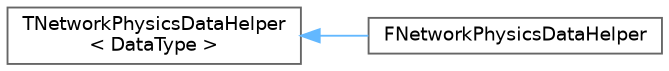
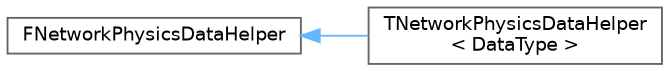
(344, 36) -> (344, 36)
